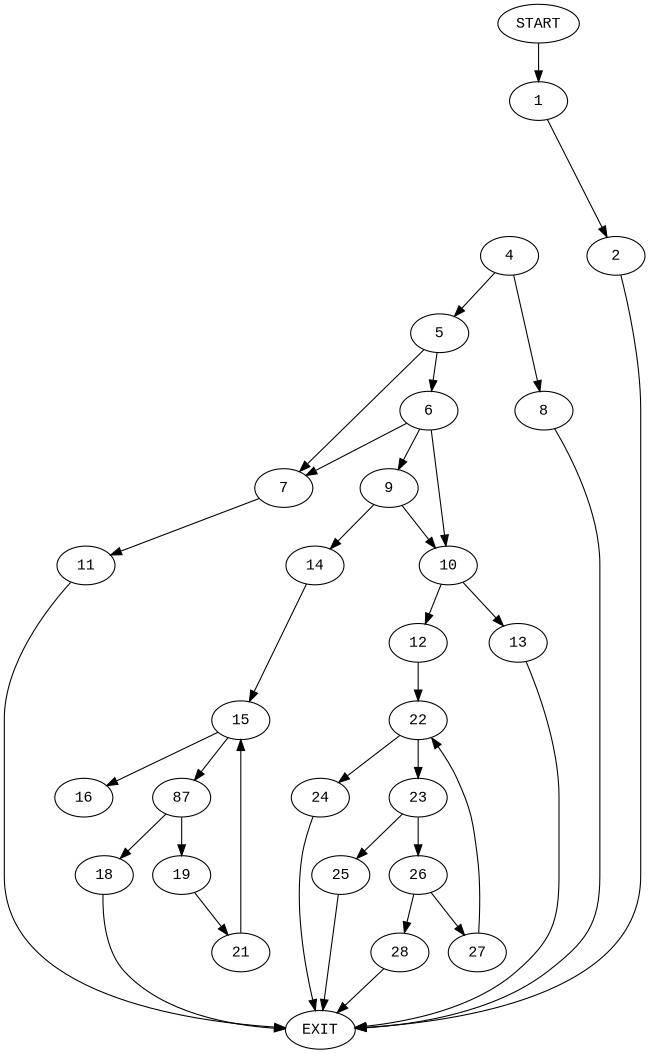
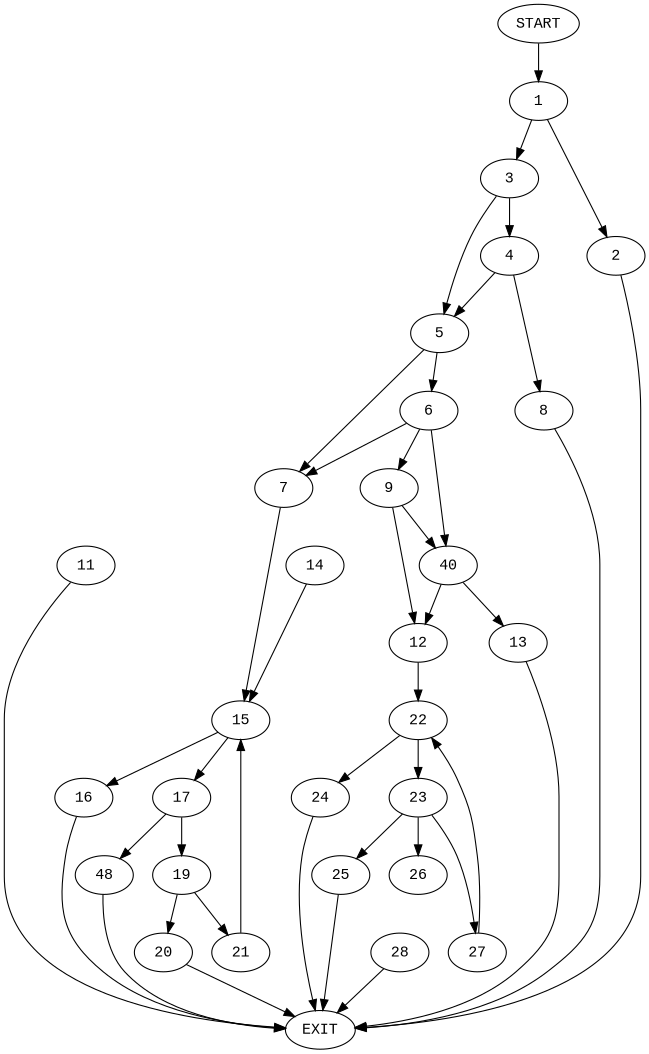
none -> (510, 178)
(356, 523) -> (403, 560)
(190, 525) -> (263, 599)
(448, 565) -> (448, 565)
(182, 798) -> (182, 798)
(104, 875) -> (104, 875)
(410, 908) -> none
(444, 910) -> (461, 866)
none -> (163, 952)
none -> (108, 975)
